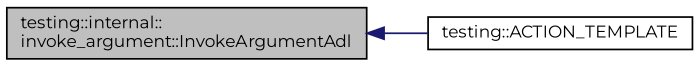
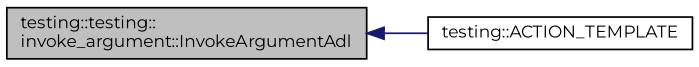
(187, 33) -> (187, 33)
